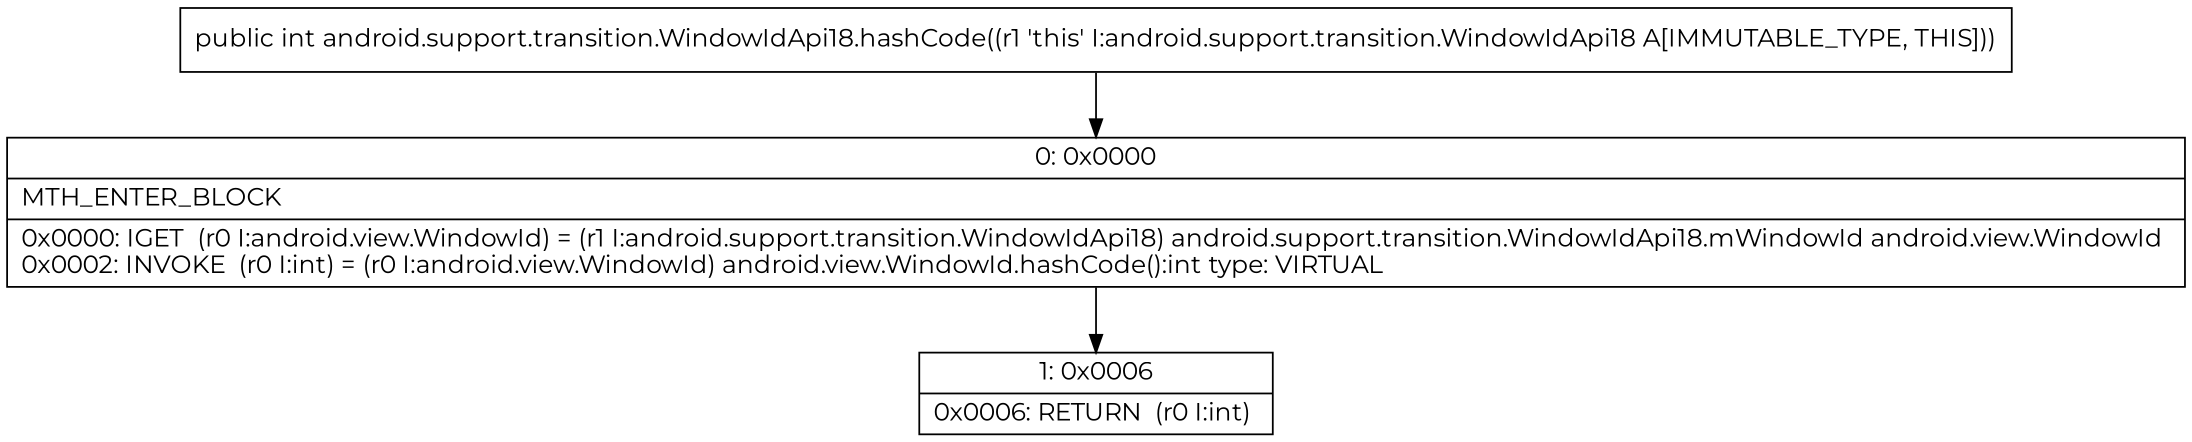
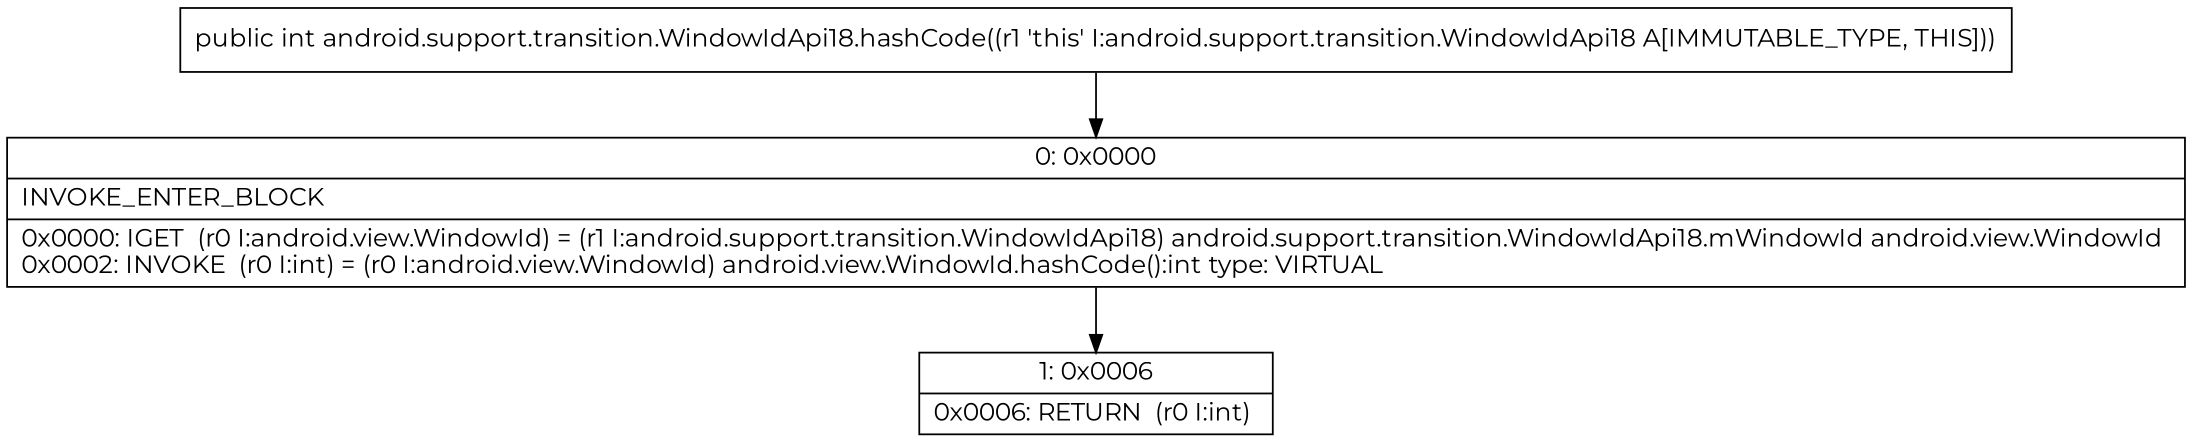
(152, 198) -> (173, 198)
